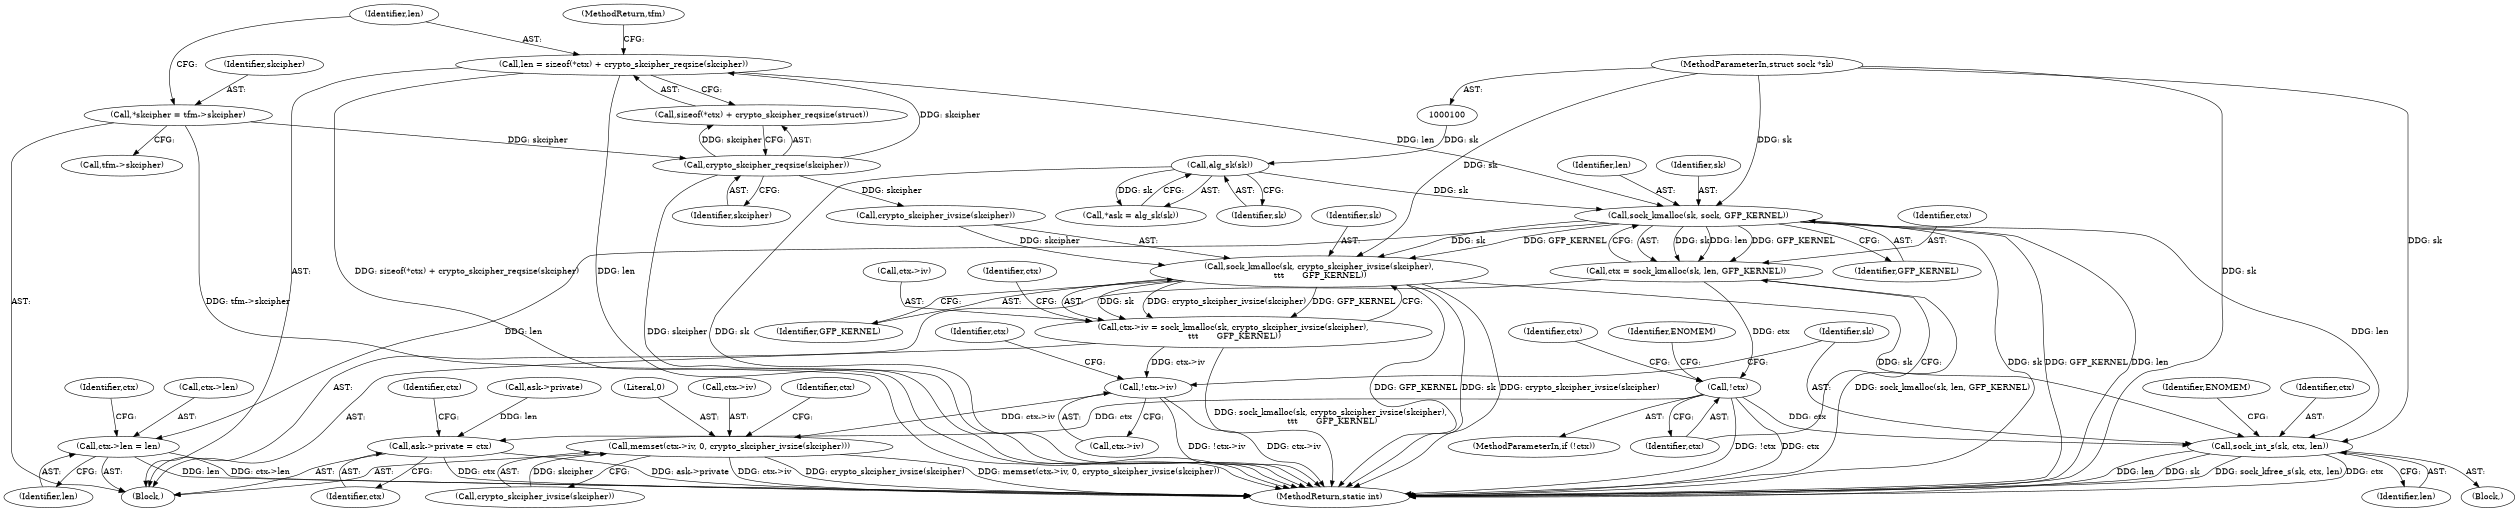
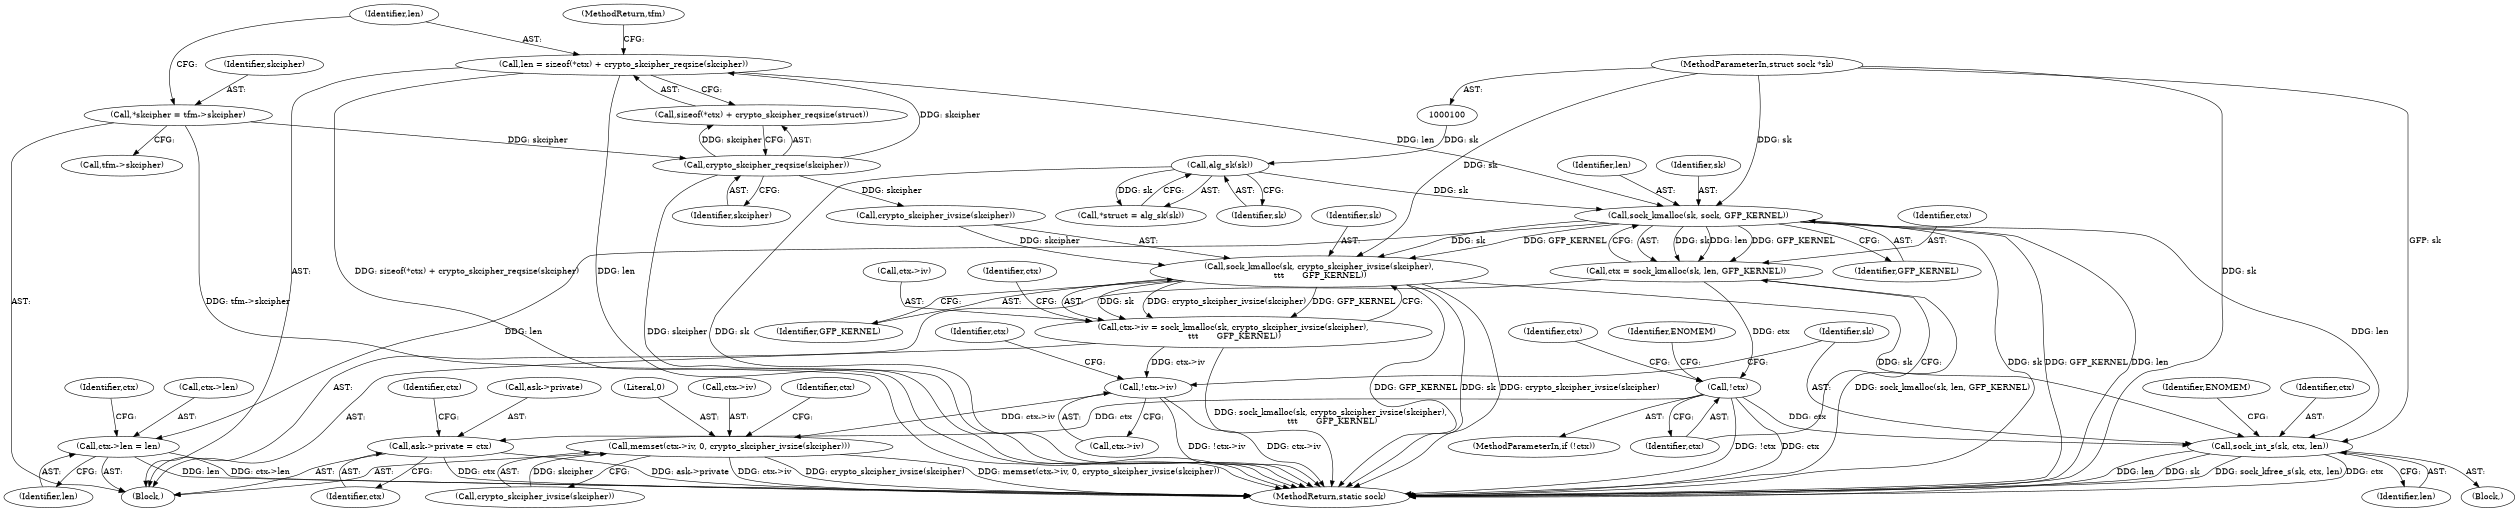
(1131, 216) -> (1131, 216)
(2425, 241) -> (2425, 241)
(519, 417) -> (519, 417)
(1330, 497) -> (1330, 497)
